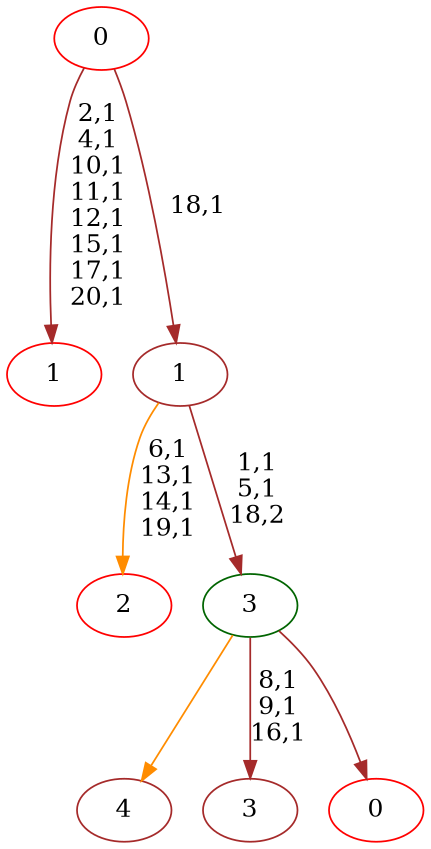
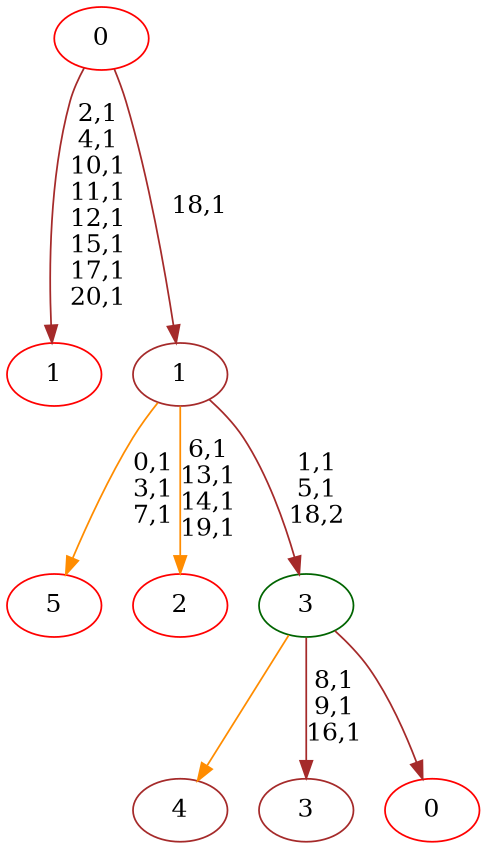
none -> (54, 606)
